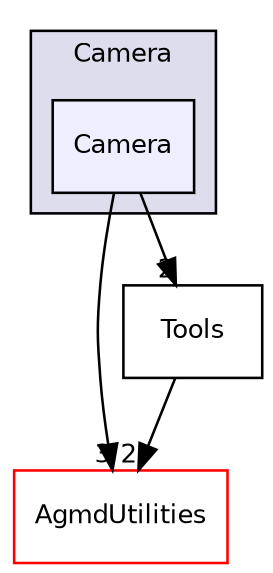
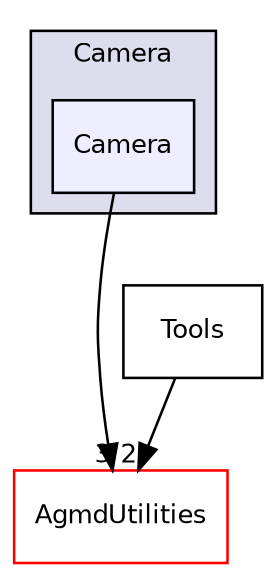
(154, 229) -> none
